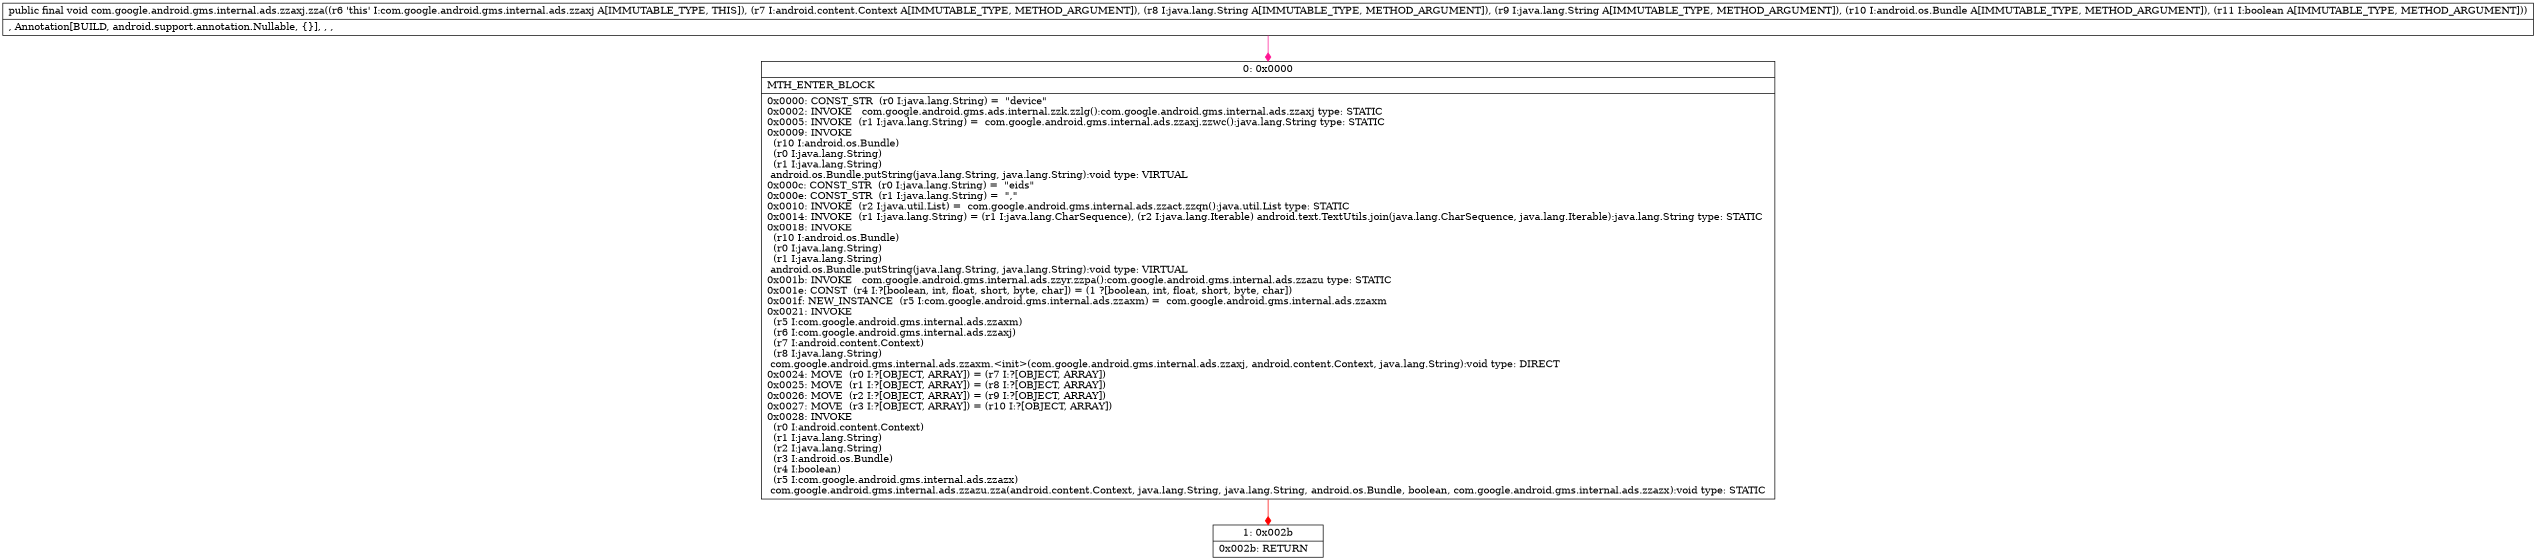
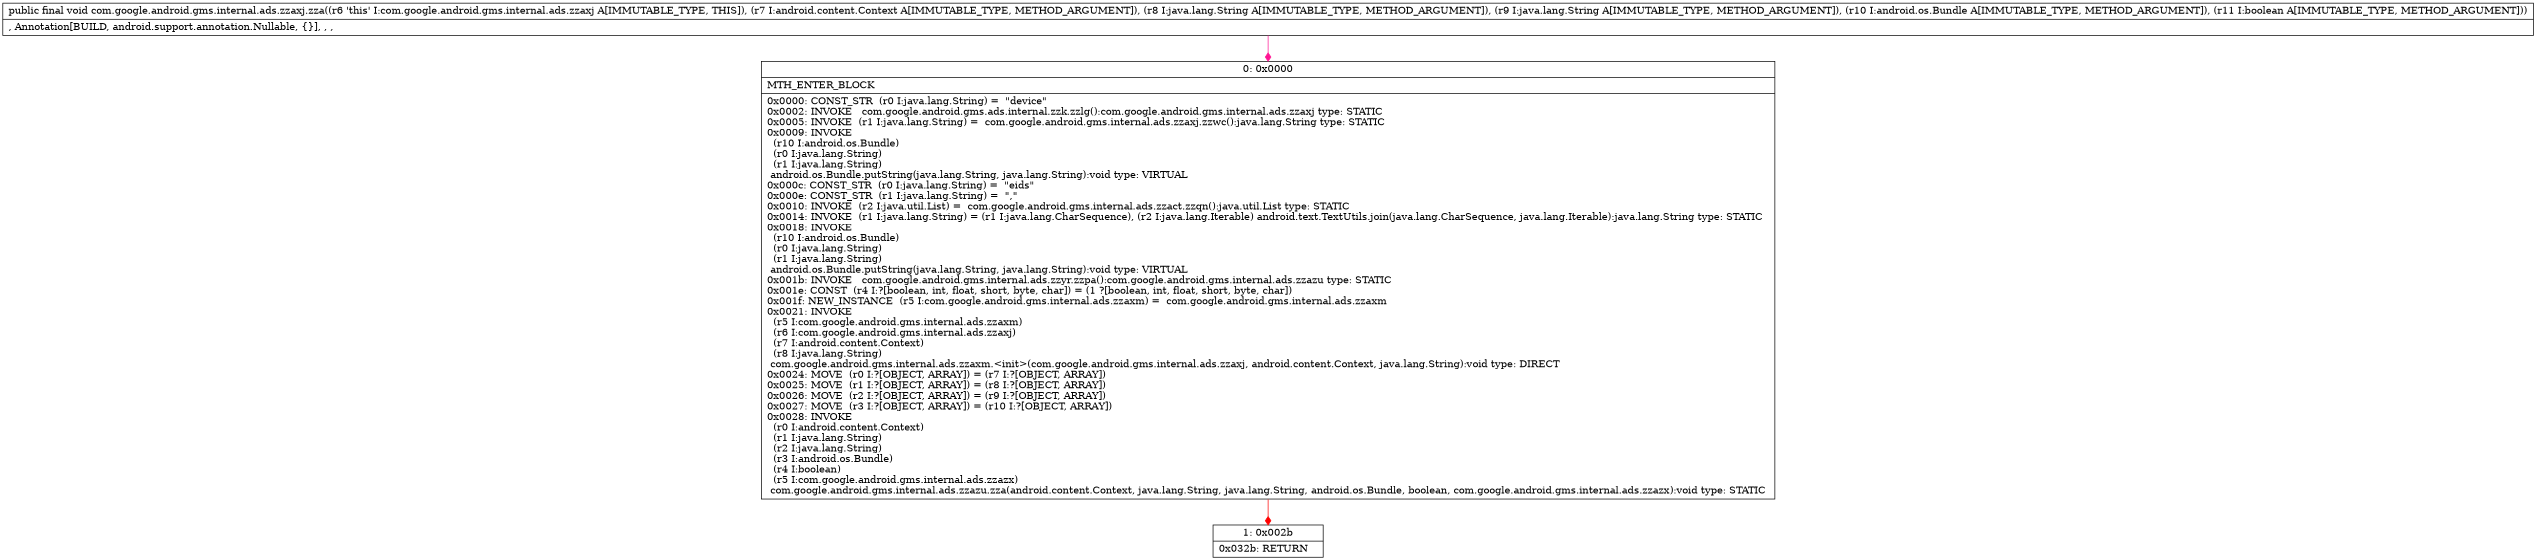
(1268, 549) -> (1268, 549)
